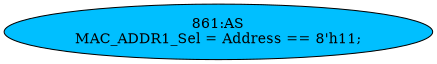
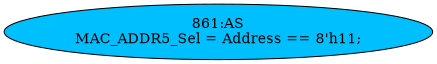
(218, 32) -> (218, 32)
